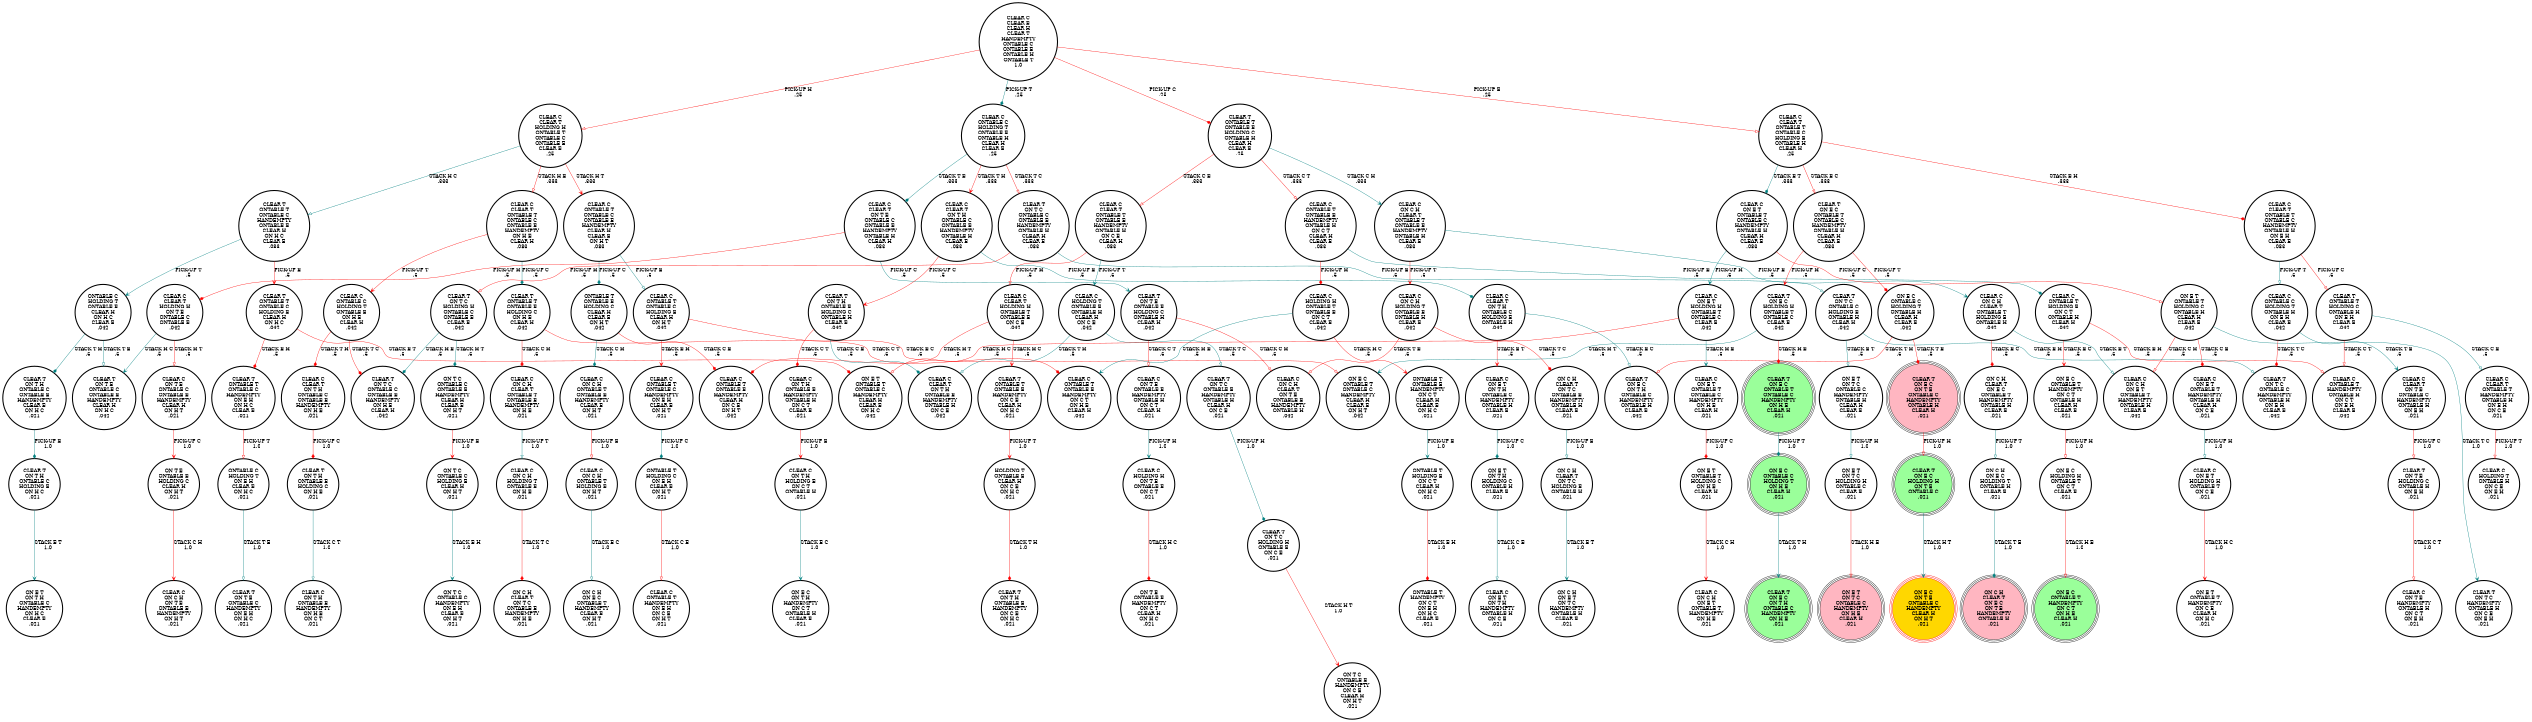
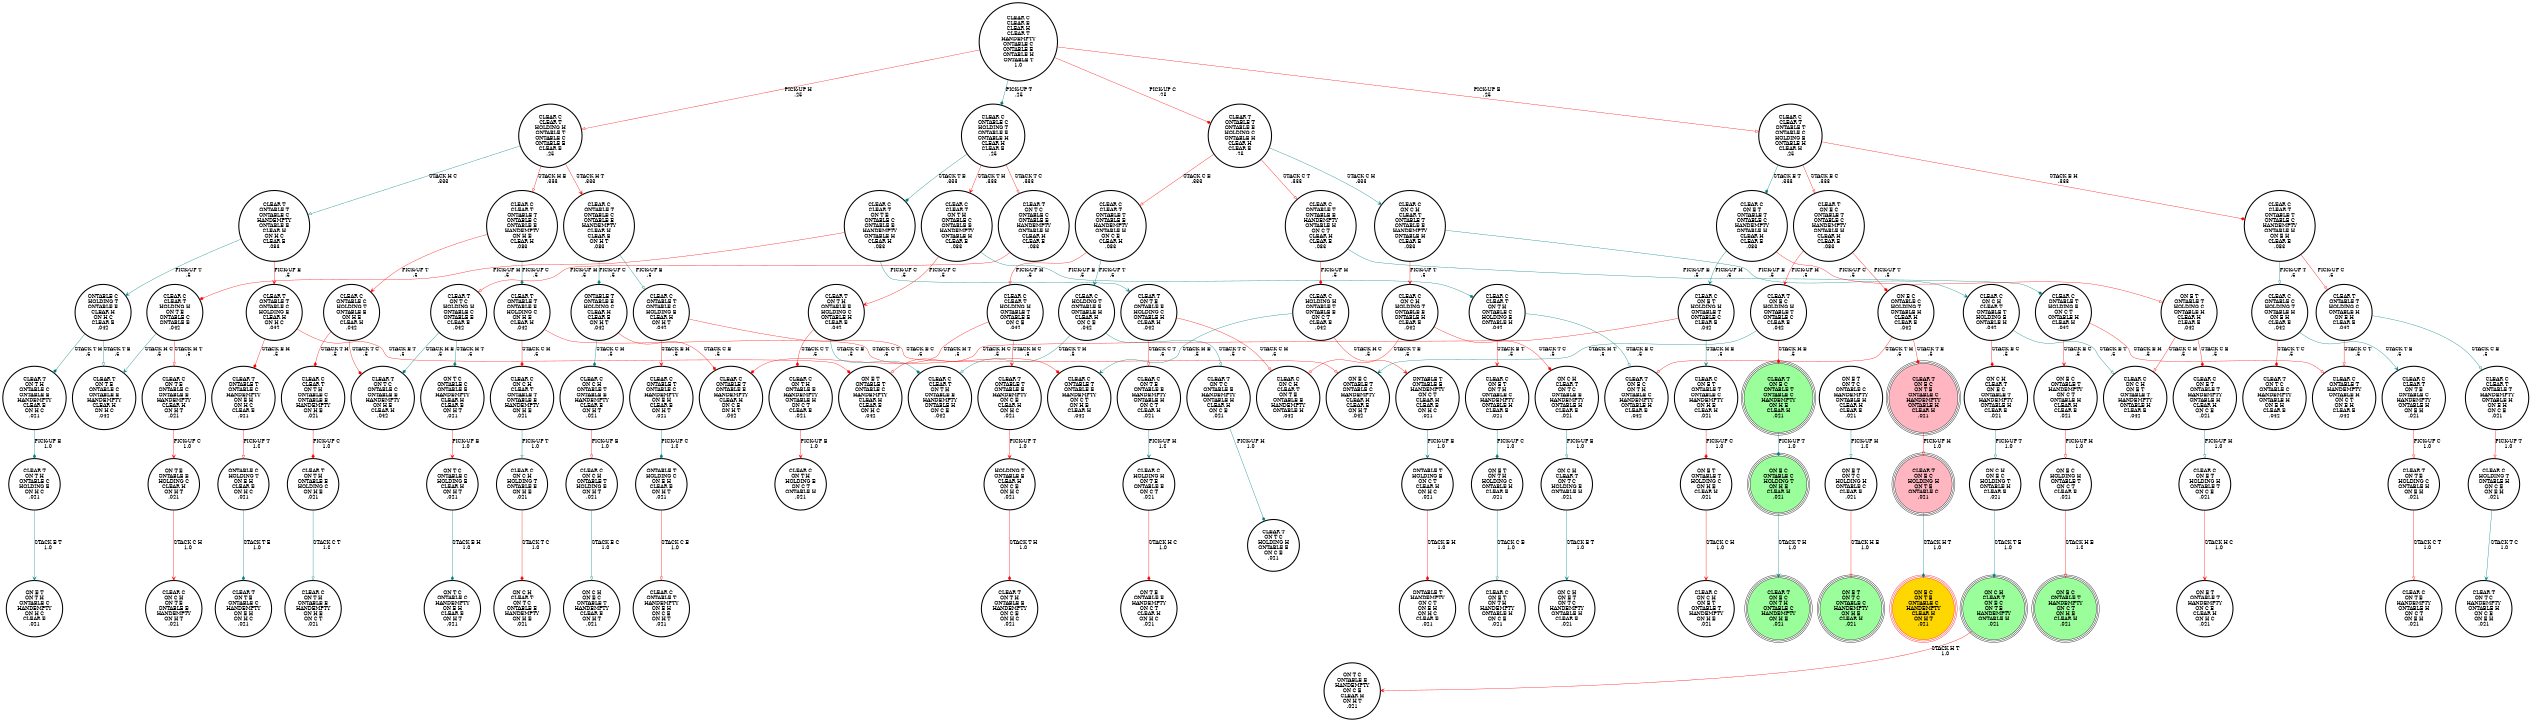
(1844, 312) -> none
(2438, 355) -> (2489, 543)
(1923, 484) -> (1923, 484)
(243, 543) -> (243, 543)
(452, 543) -> (452, 543)
(1923, 544) -> (1923, 544)
(801, 609) -> none
(1851, 609) -> (1851, 609)
(1994, 609) -> (1994, 609)
(1311, 616) -> (1681, 681)
